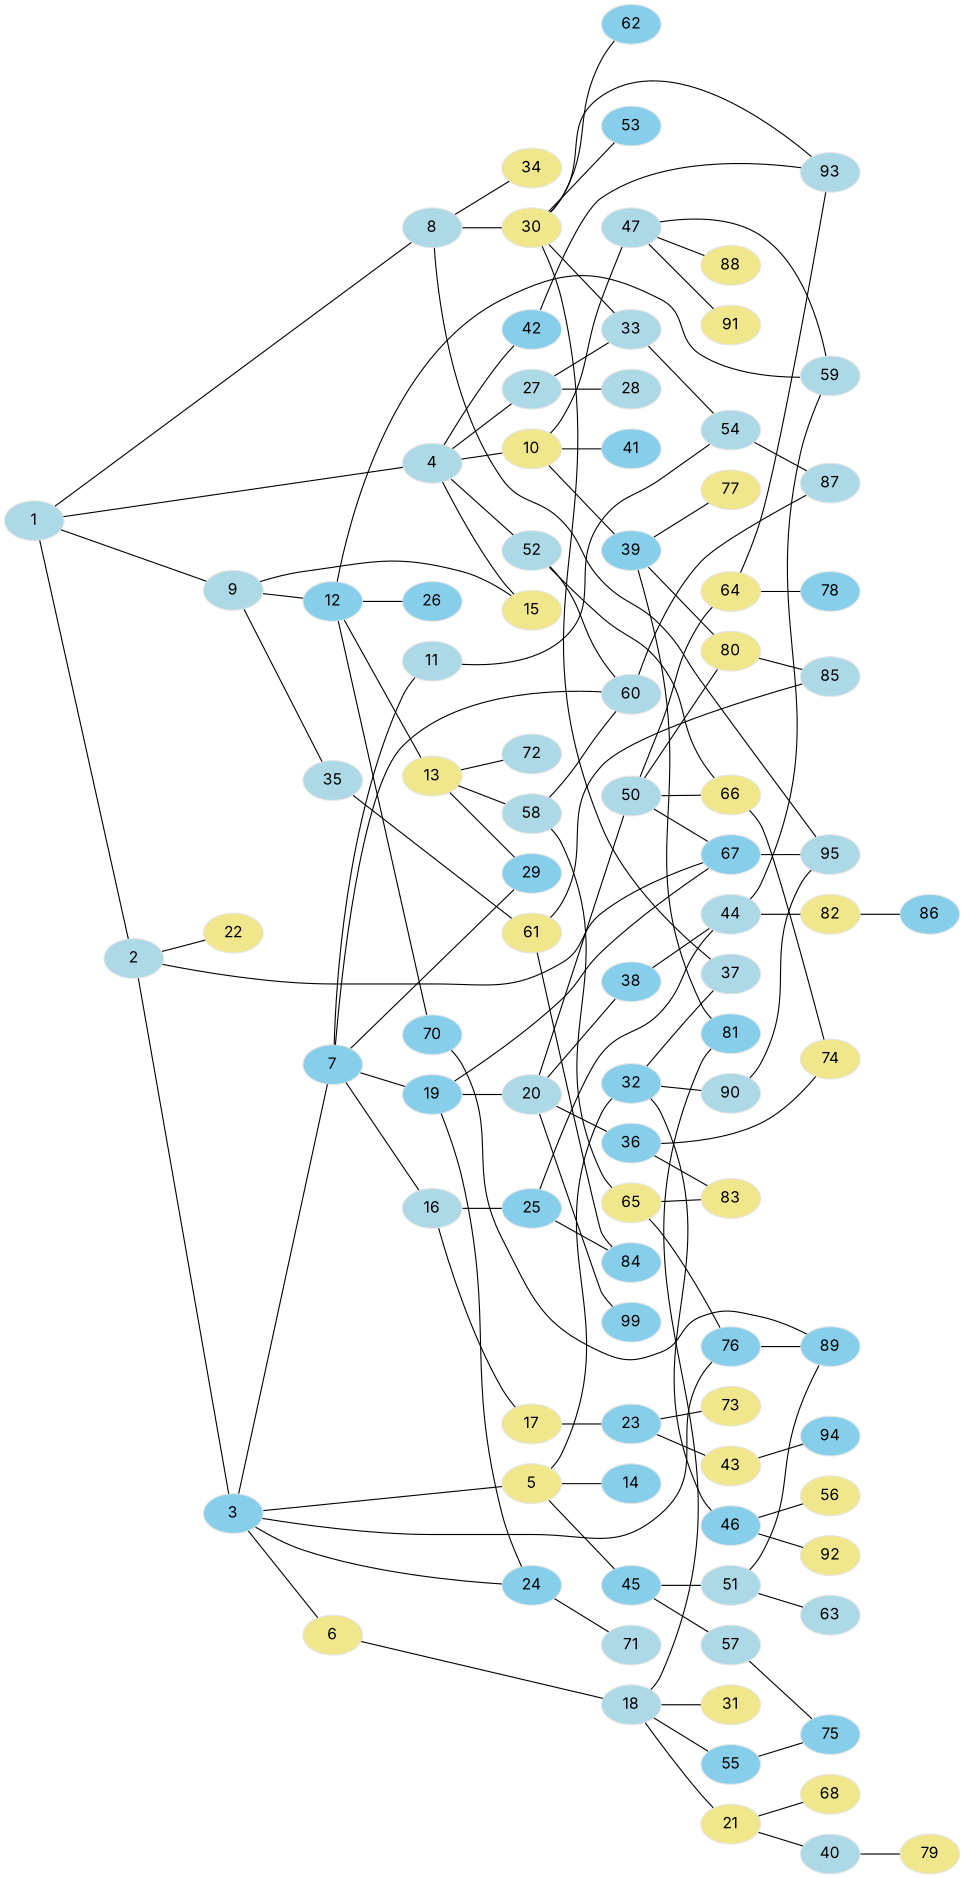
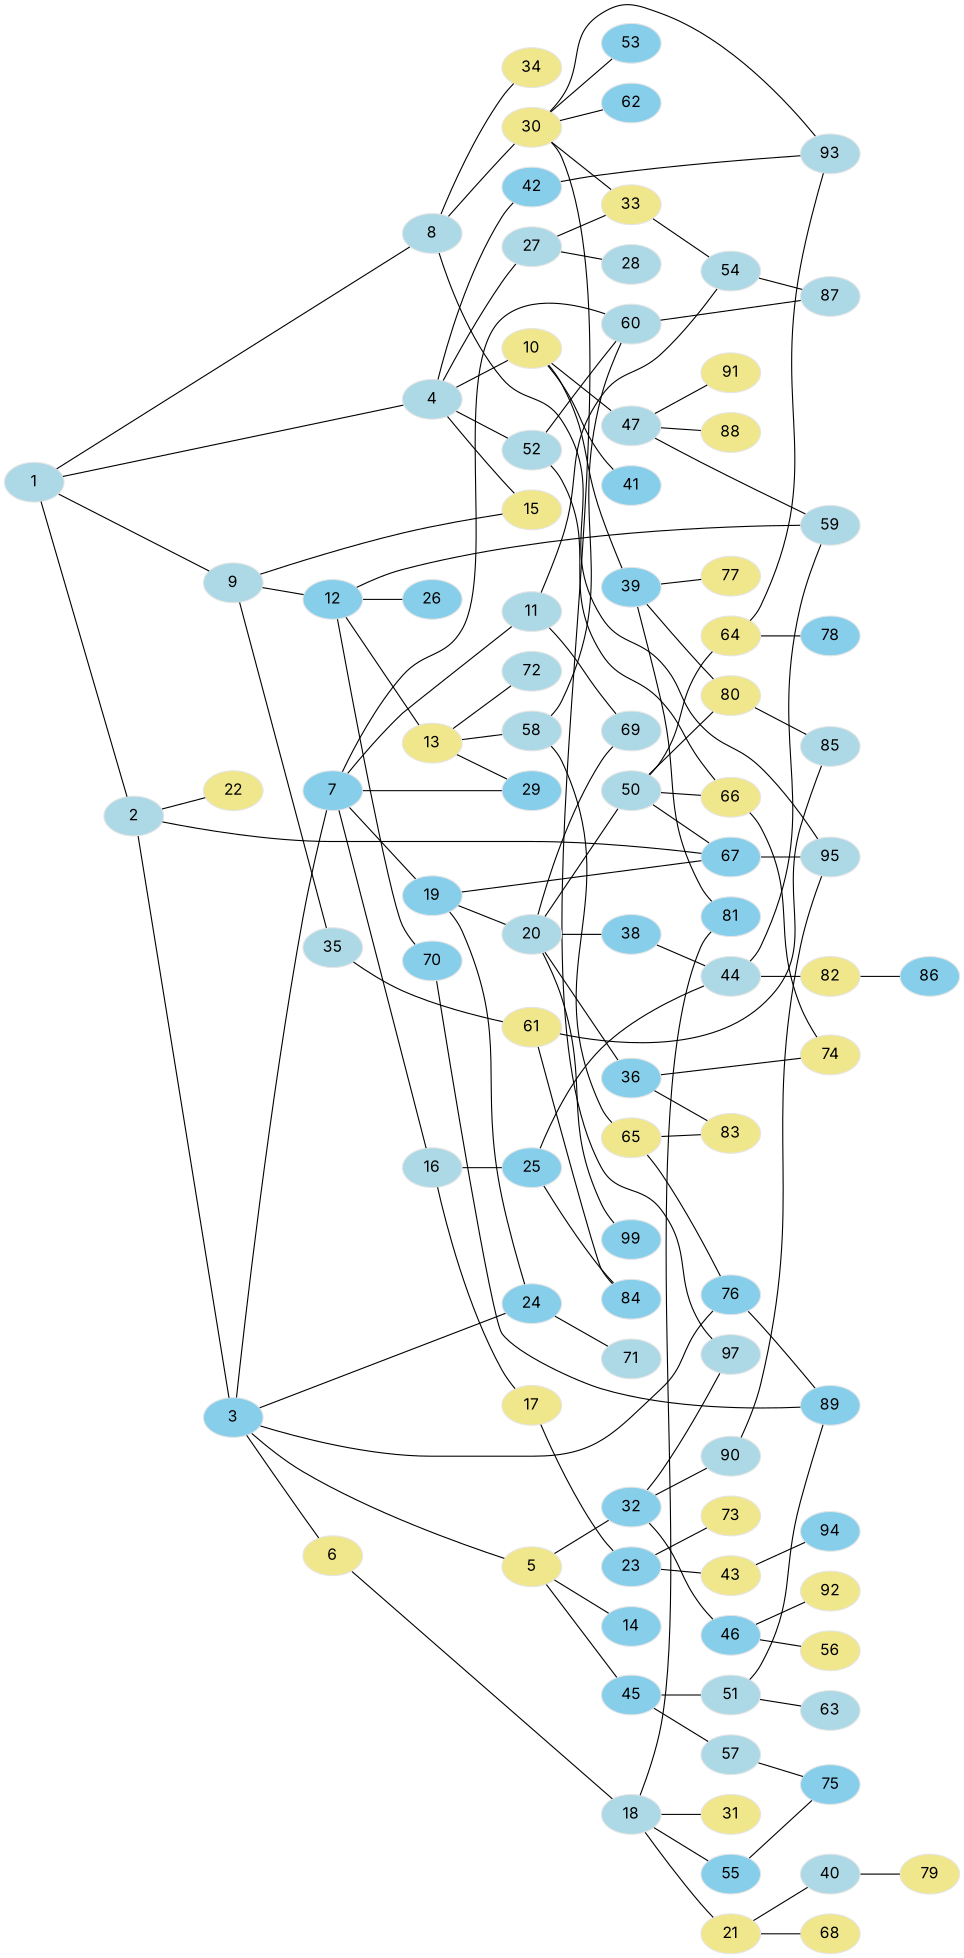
(631, 329) -> (631, 205)
none -> (631, 731)
(731, 974) -> (731, 1355)
